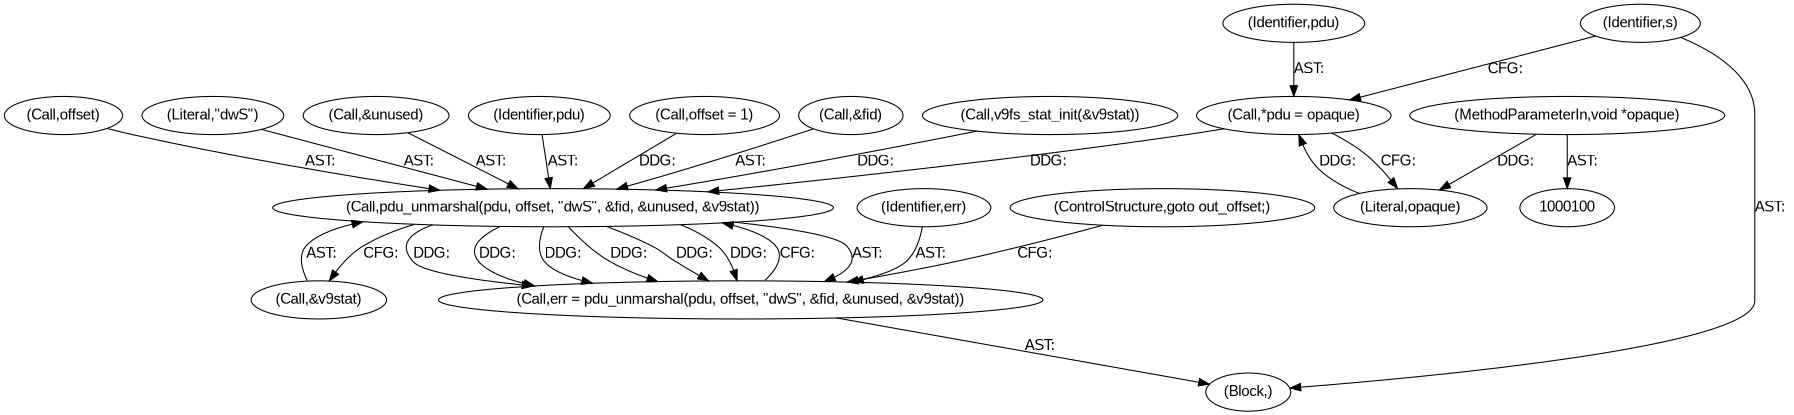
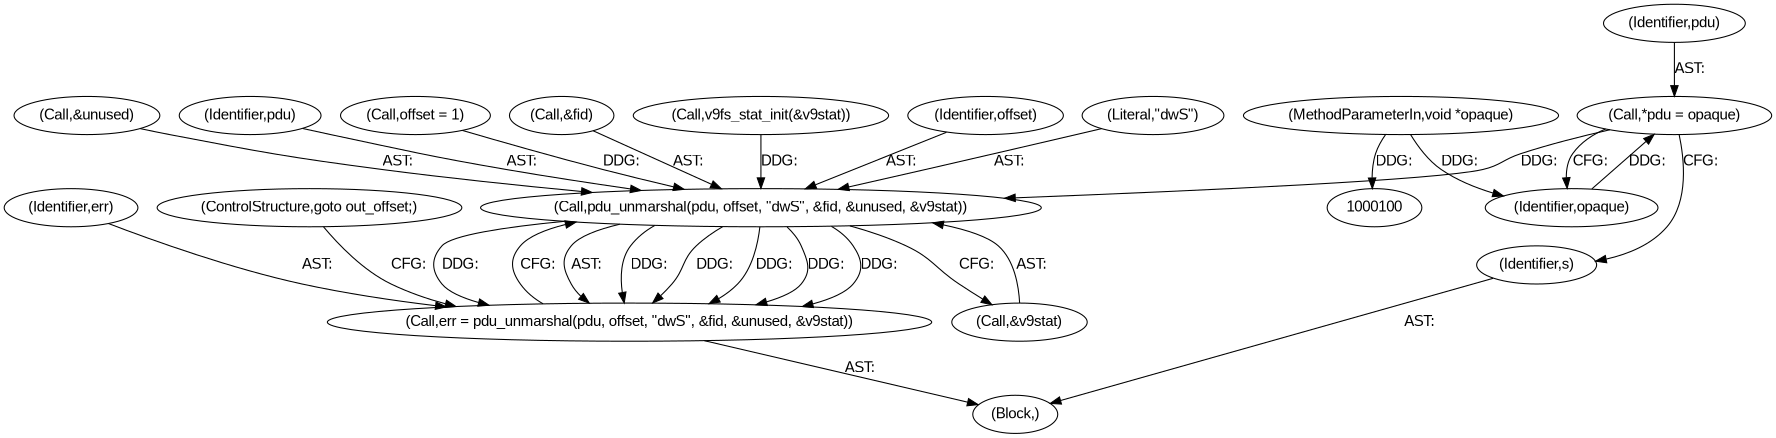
(1478, 67) -> (1674, 216)
(63, 116) -> (986, 116)
(1585, 162) -> (1396, 162)
(1410, 208) -> (1572, 208)
